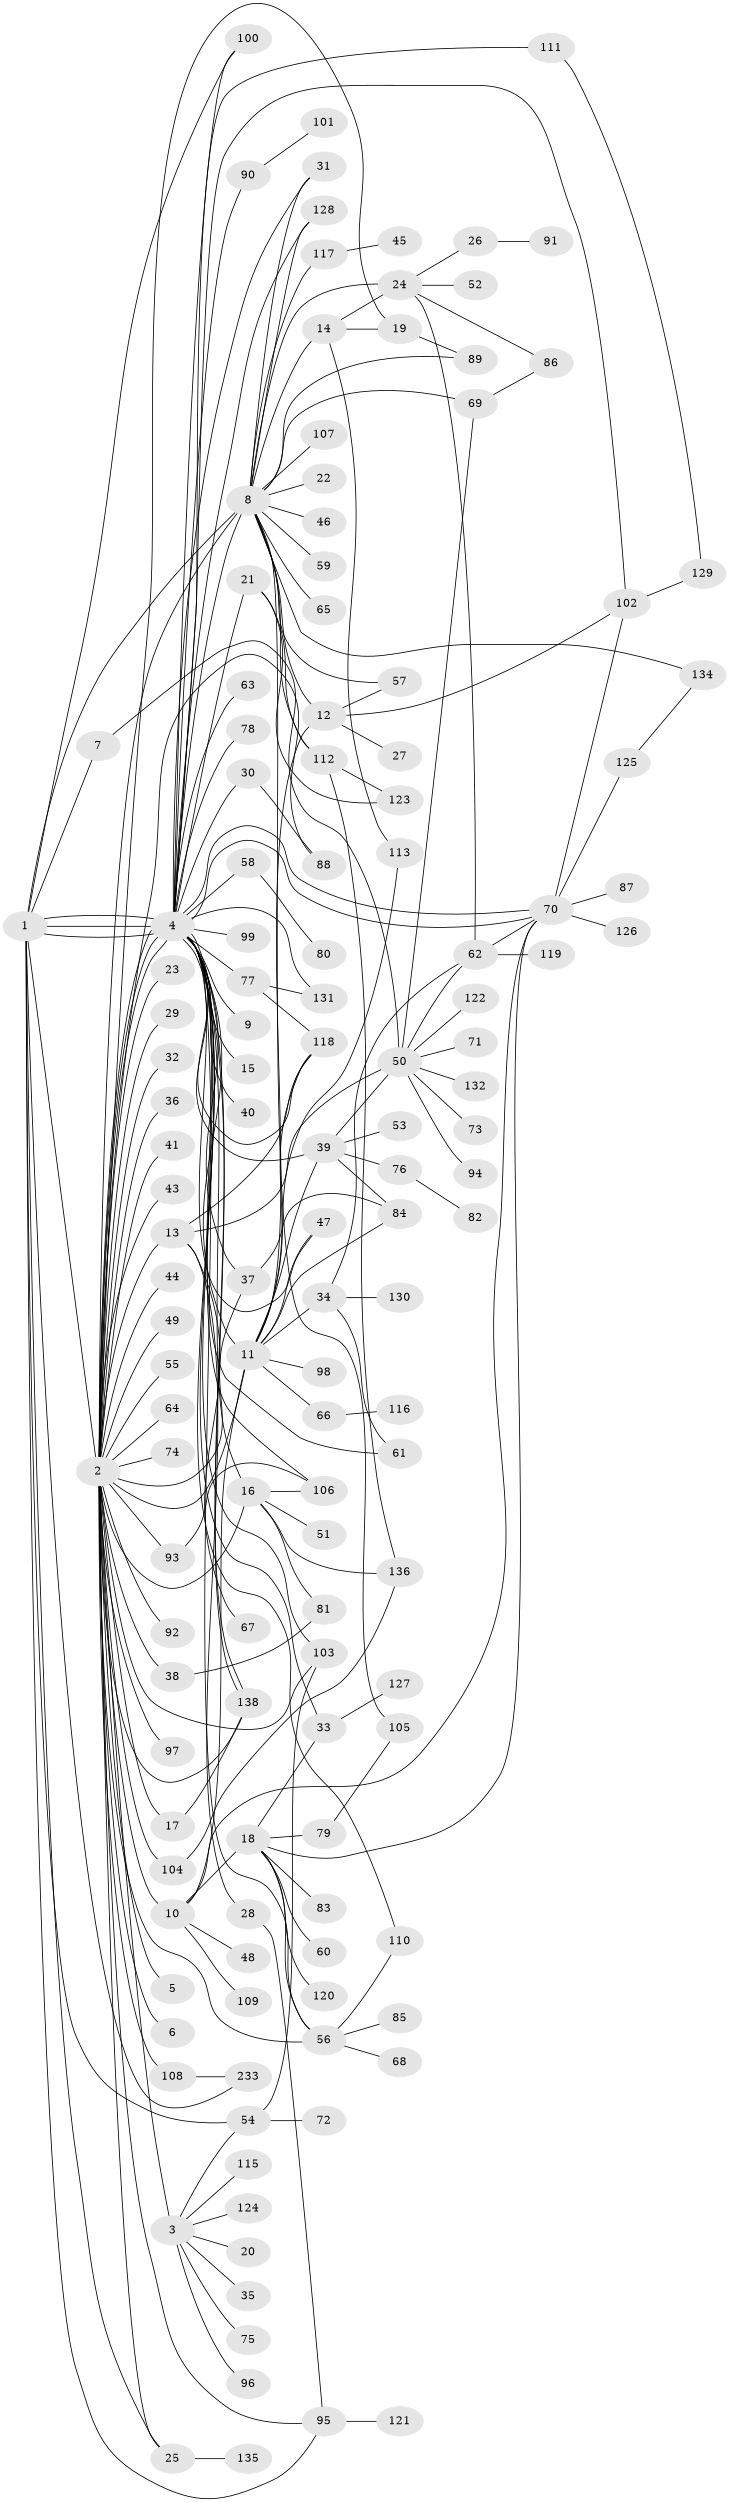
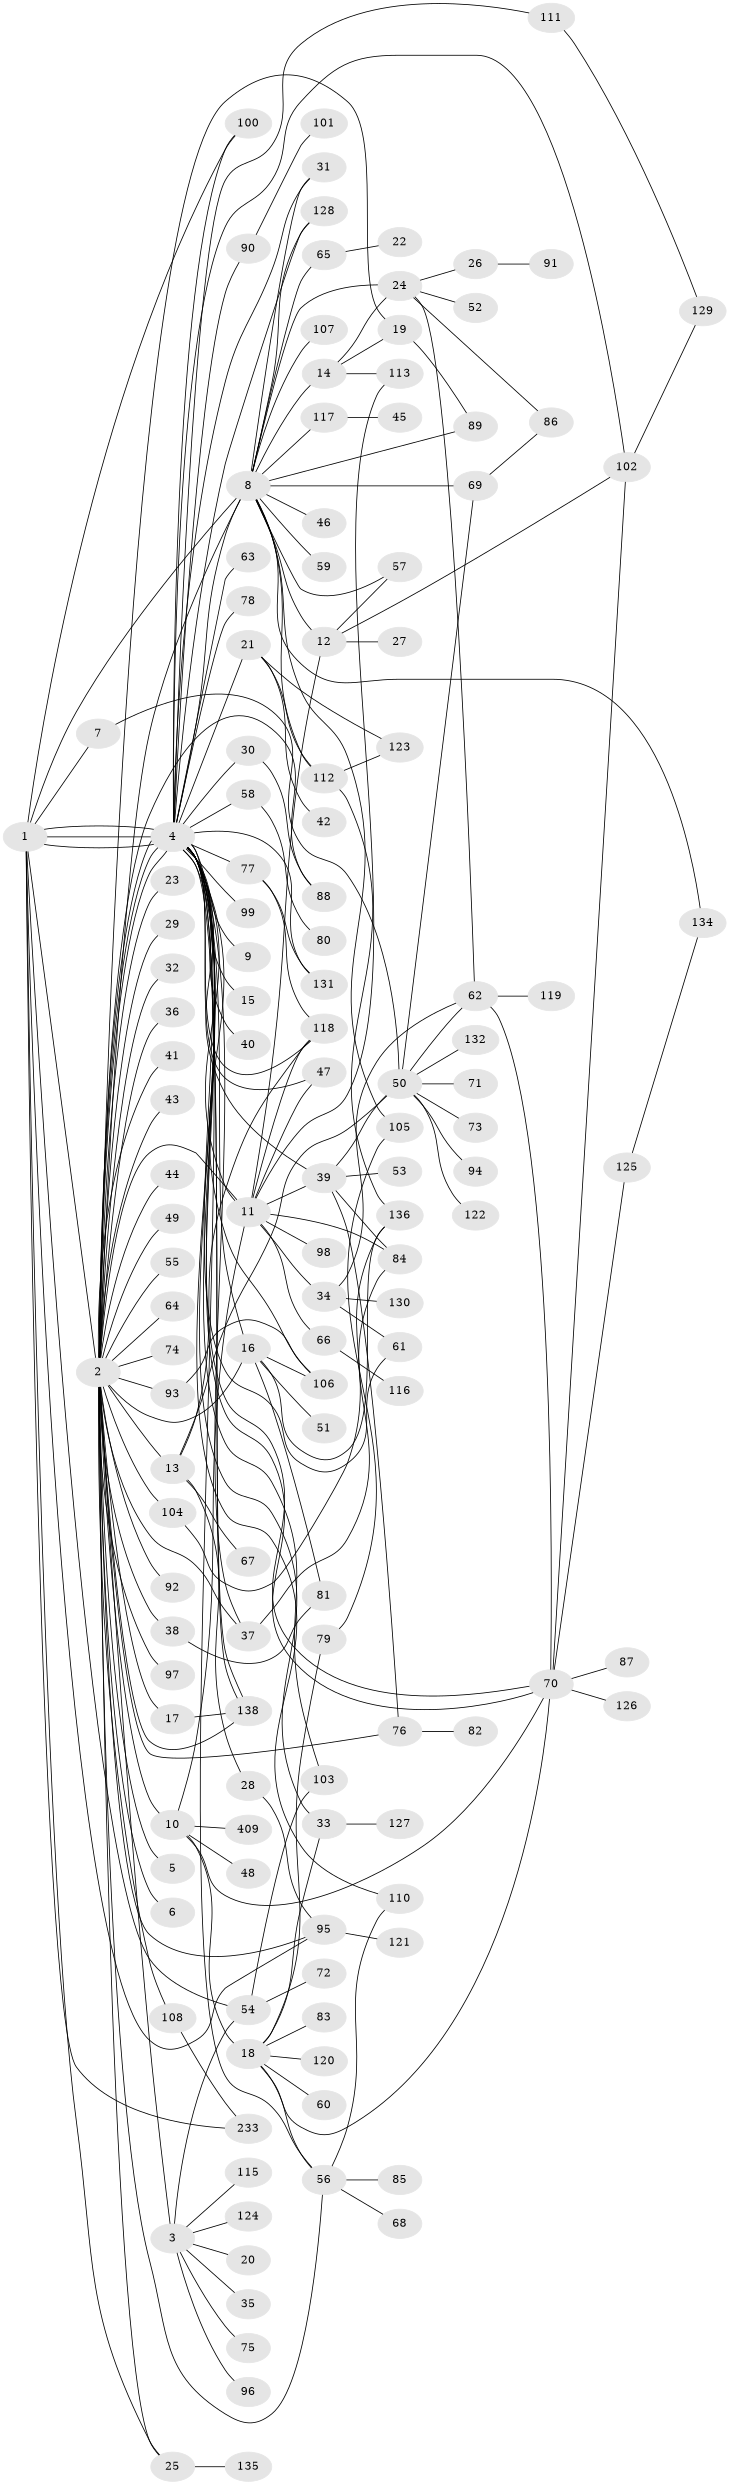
(286, 490) -> (362, 249)
none -> (324, 822)
(145, 1691) -> (145, 1745)
(248, 2002) -> (248, 1830)
